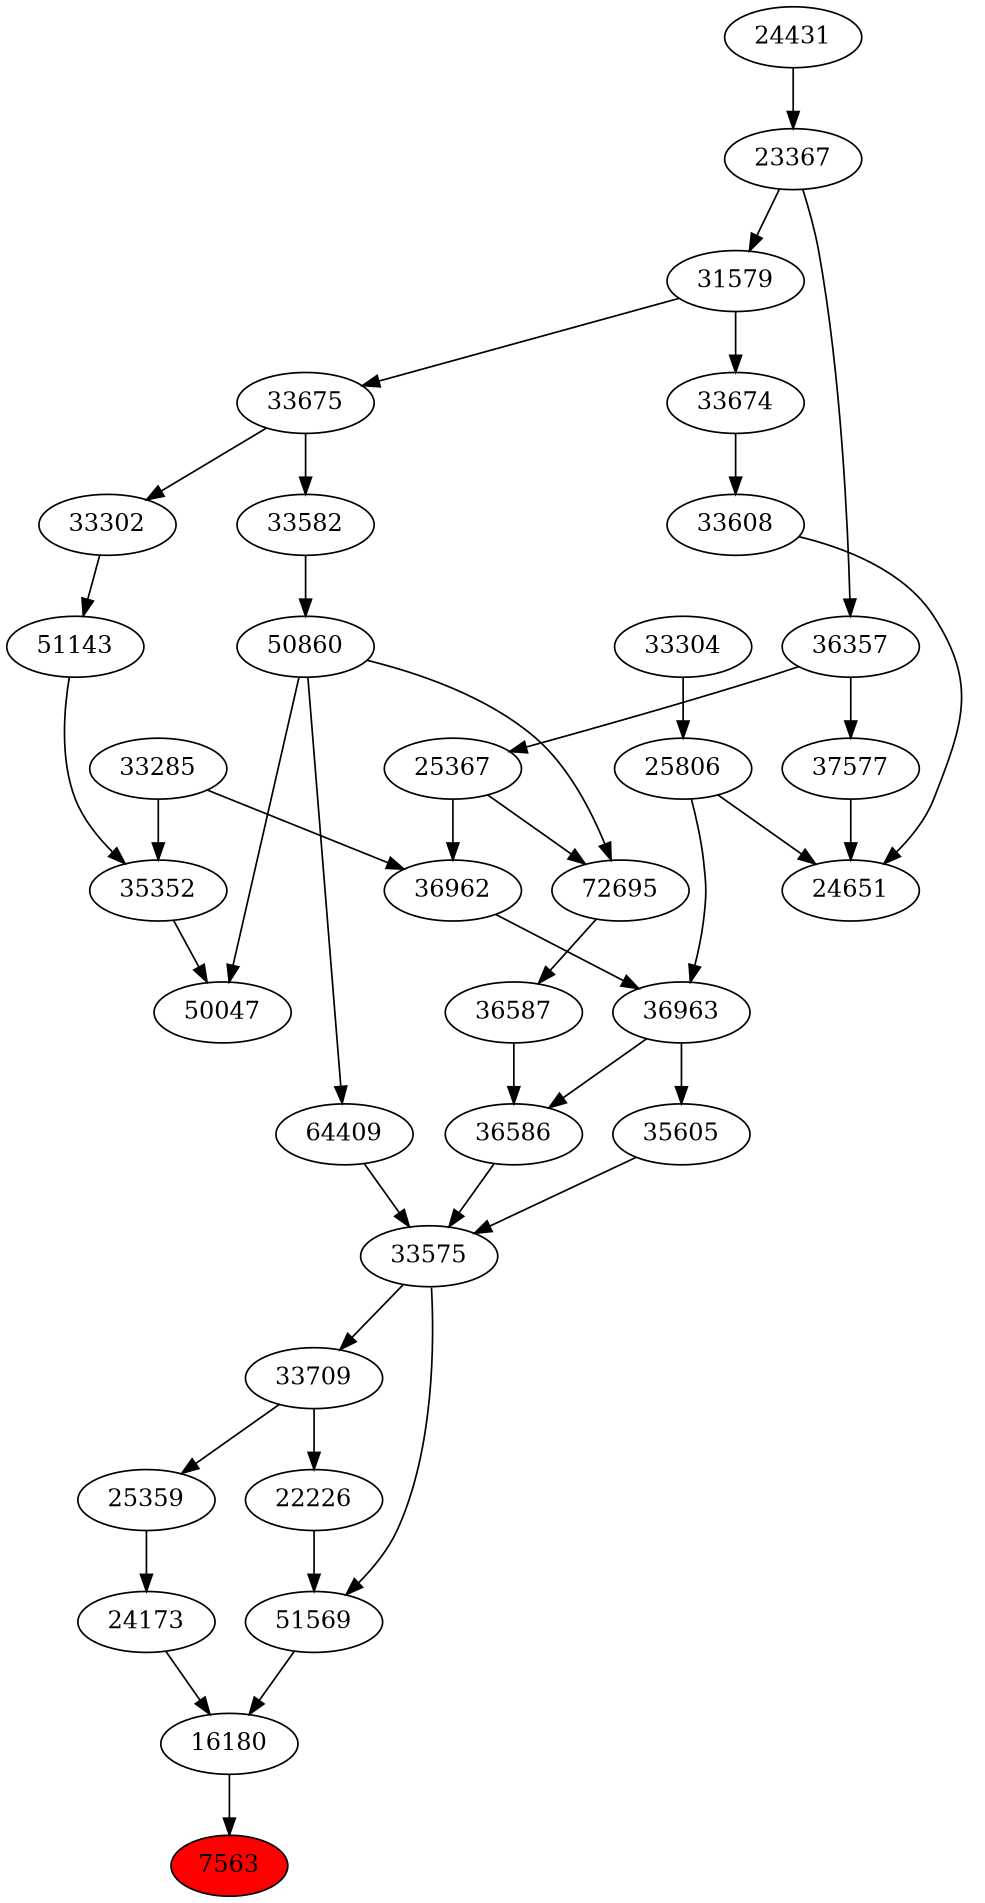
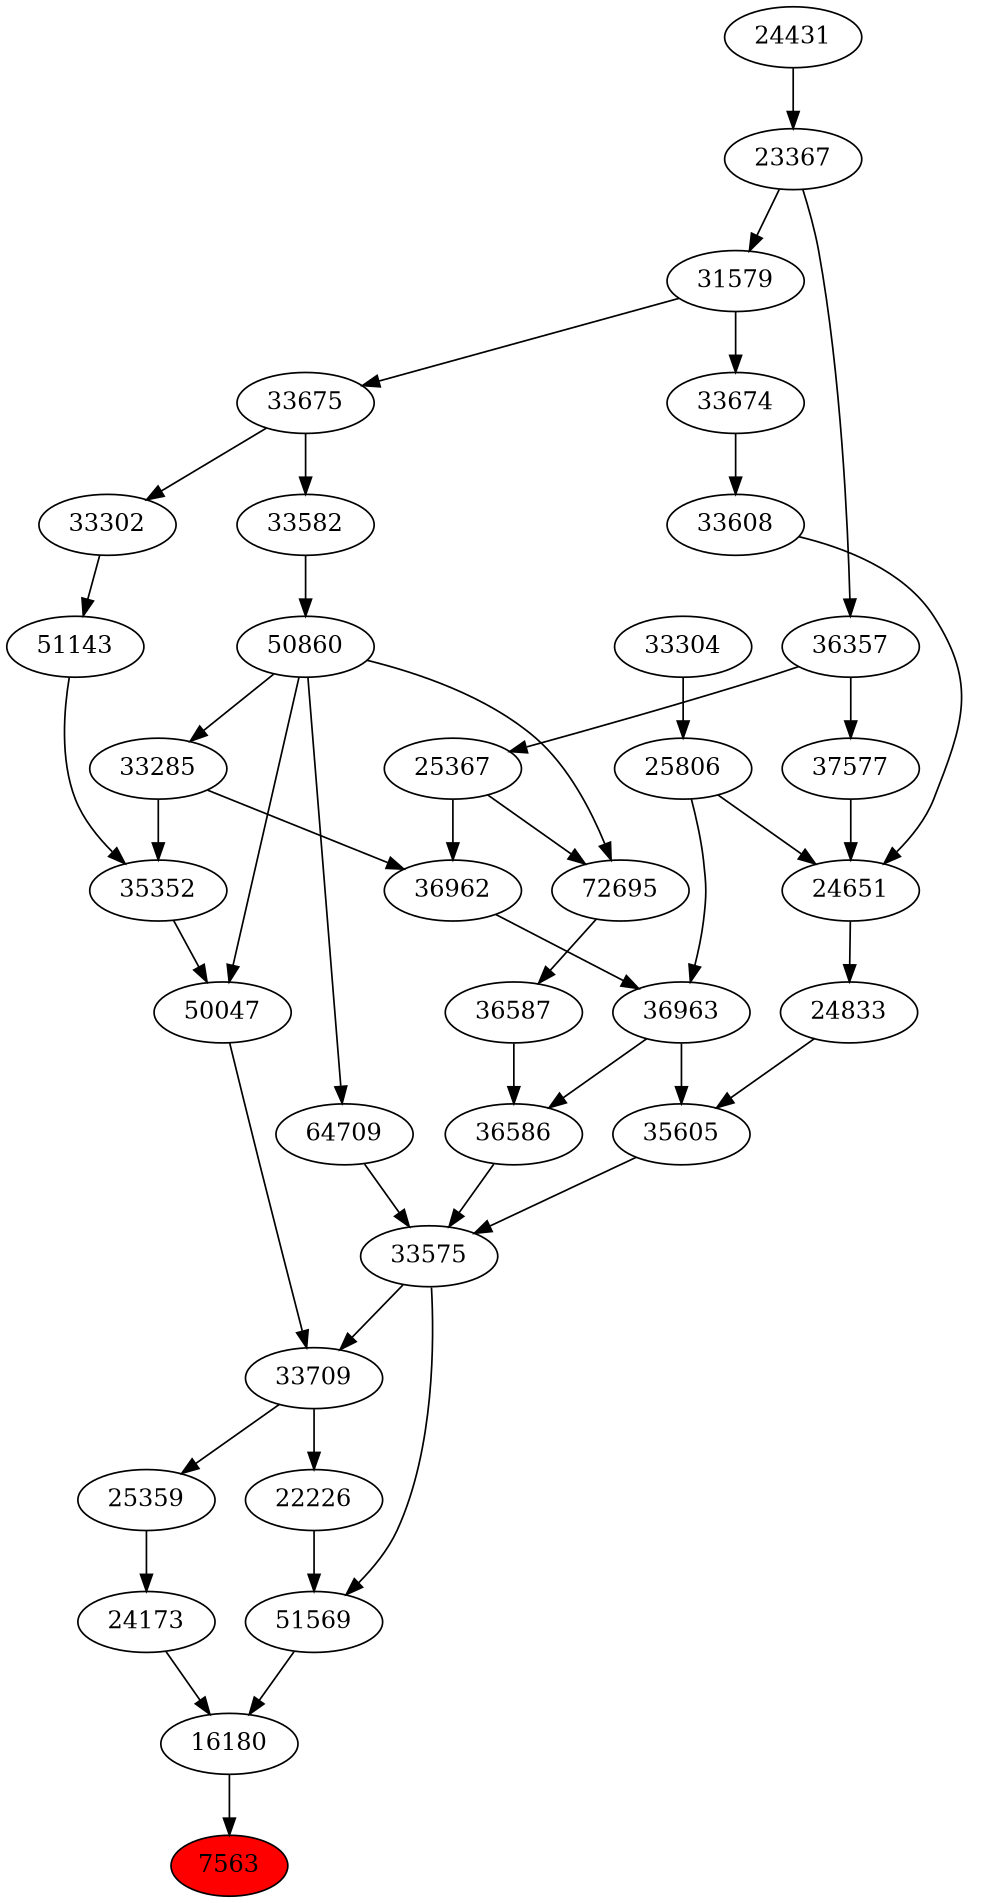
none -> (239, 702)
none -> (849, 1012)
(345, 1134) -> (345, 1134)
none -> (265, 1187)
